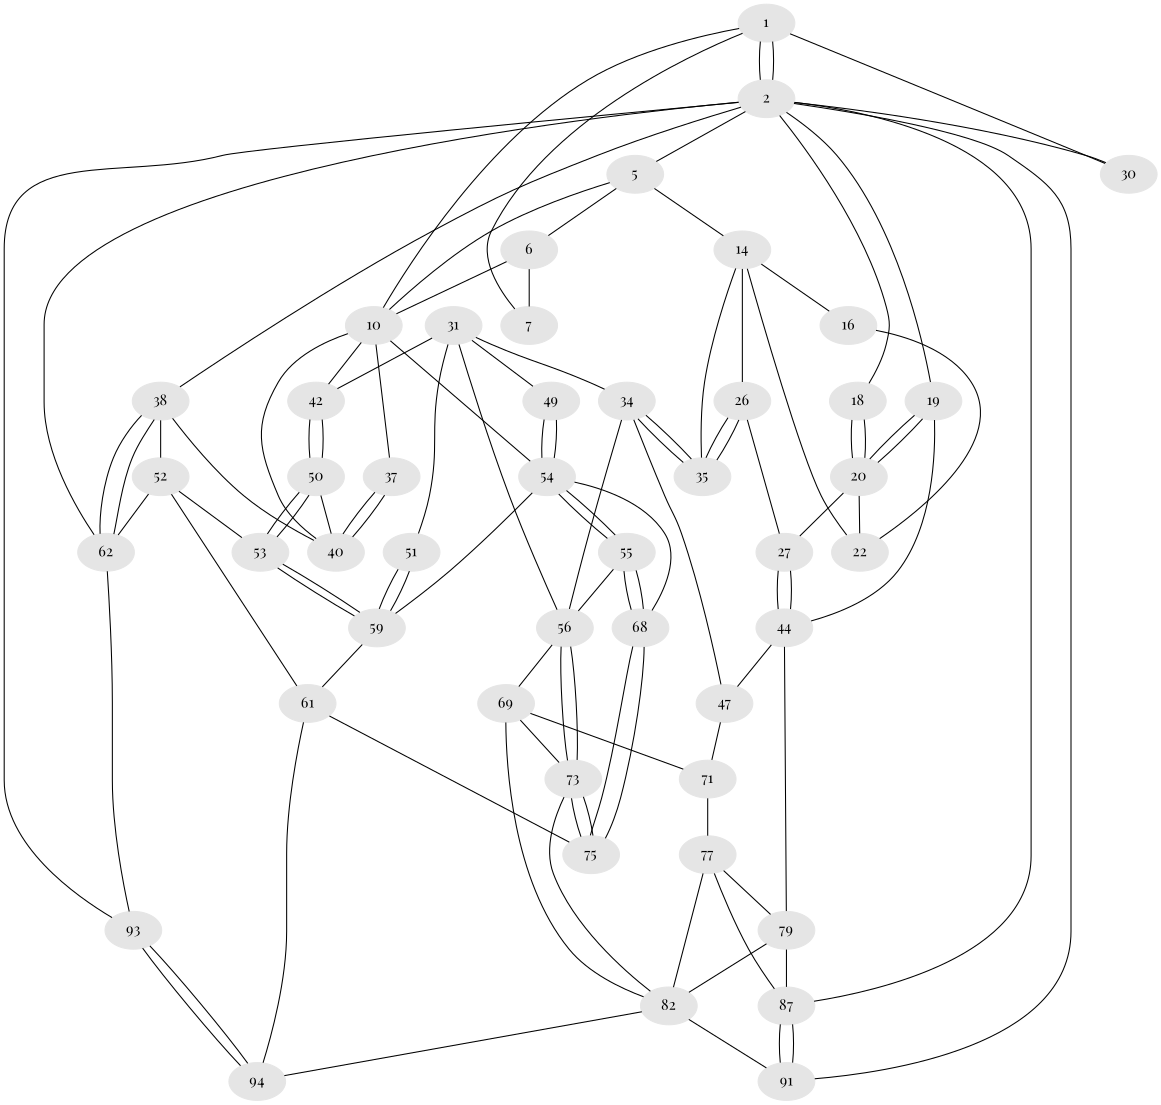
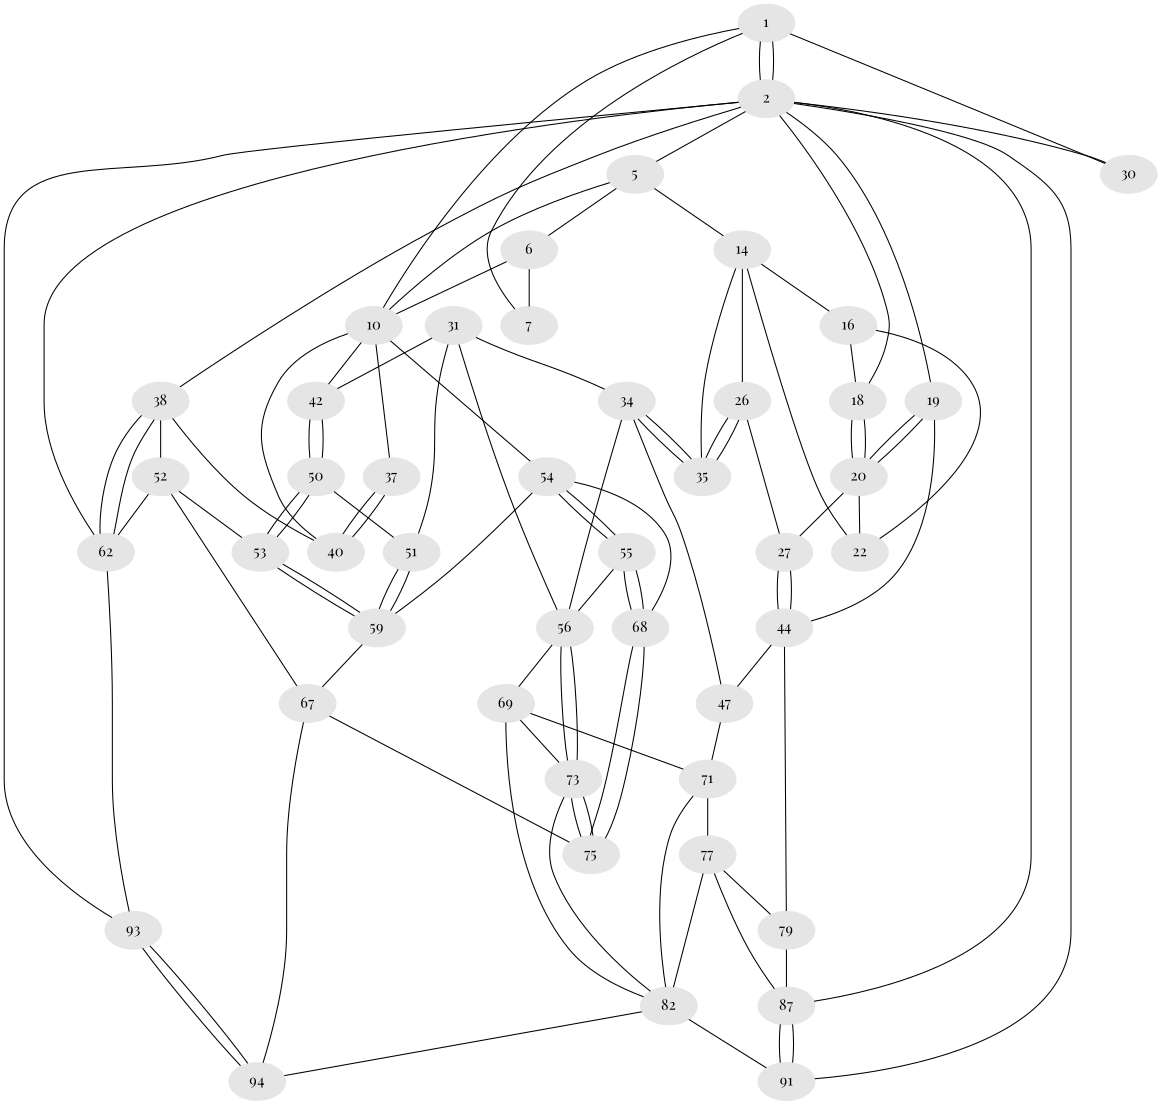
none -> (853, 363)
(551, 401) -> none
(326, 515) -> (353, 506)
(308, 703) -> (308, 703)
(728, 968) -> (661, 888)
